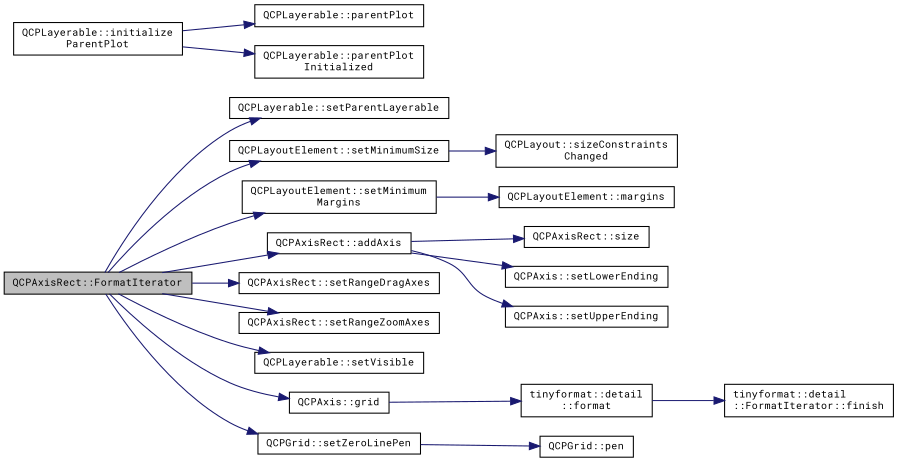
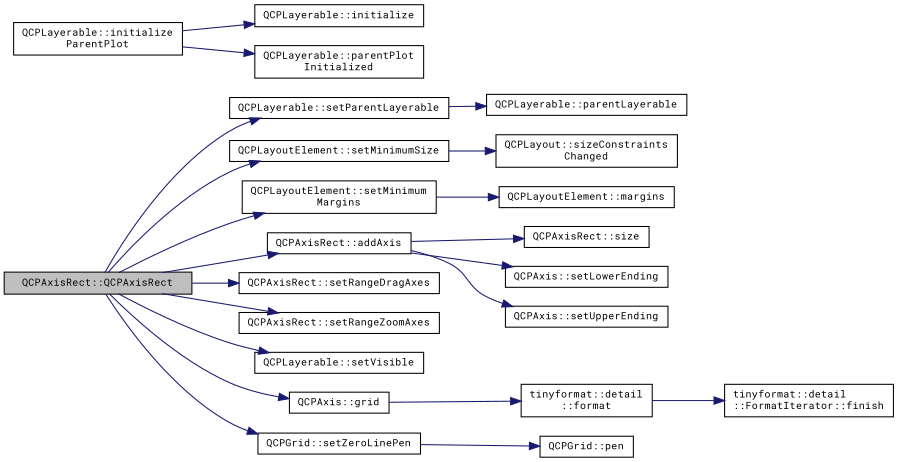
(339, 16) -> (339, 16)
none -> (587, 105)
(98, 283) -> (98, 283)
